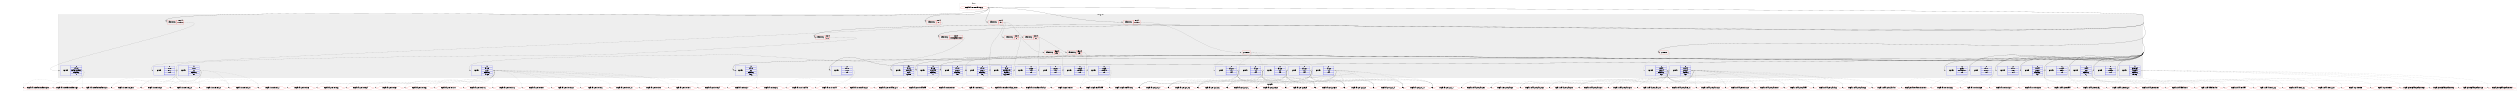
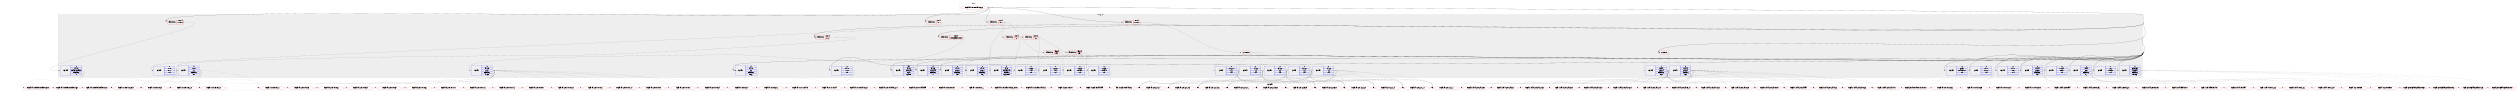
(243, 88) -> none
(1124, 88) -> (1124, 88)
(1505, 88) -> (1505, 88)
(1740, 88) -> (1740, 88)
